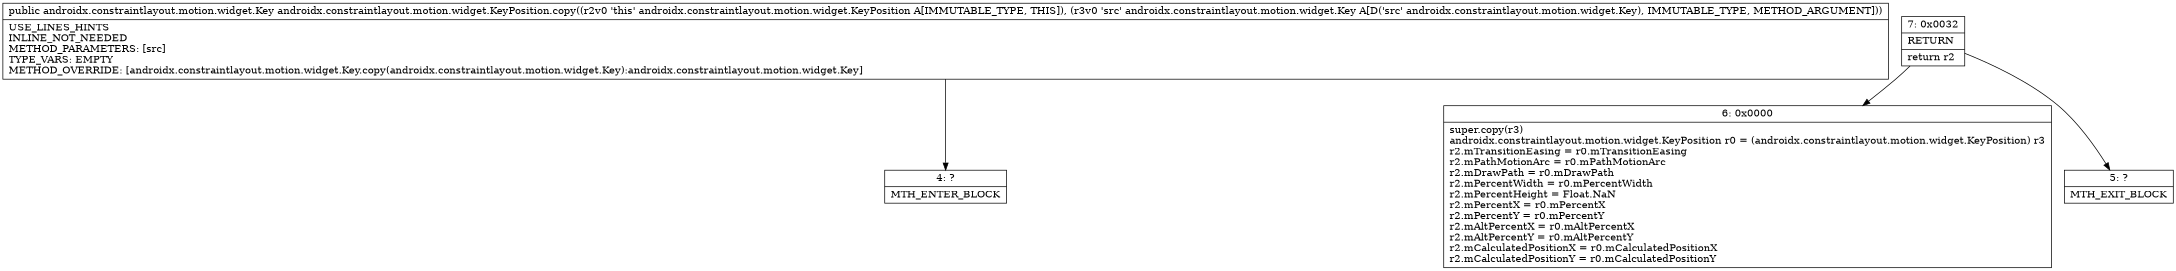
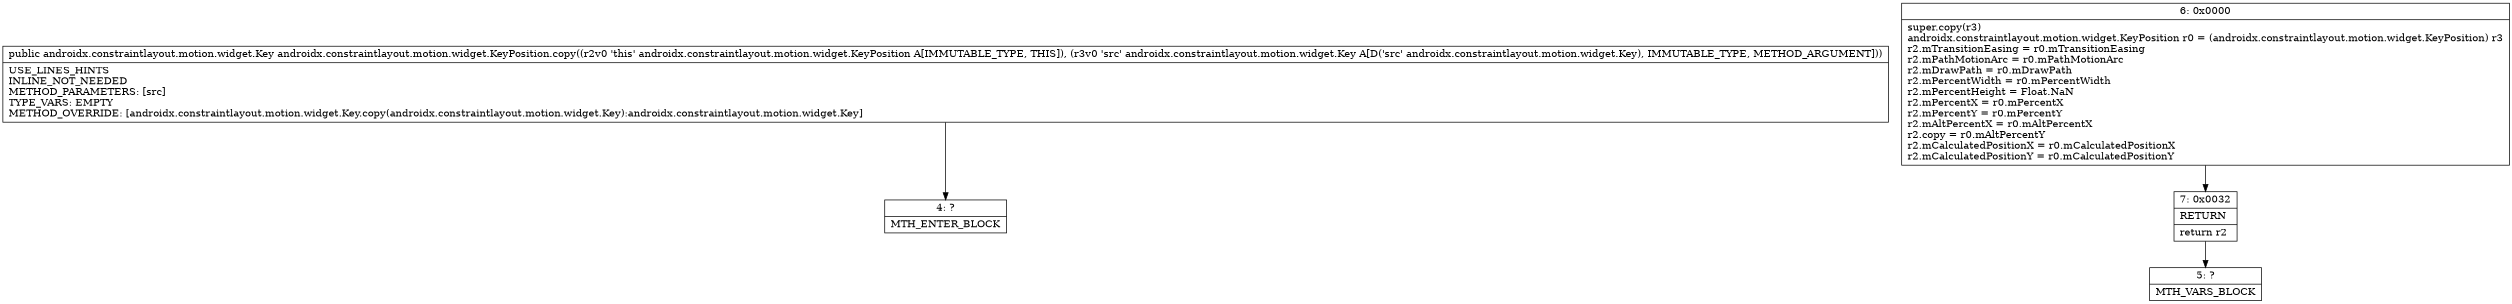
(1890, 84) -> (2206, 175)
(2119, 195) -> (2206, 292)
(1542, 238) -> (1977, 135)
